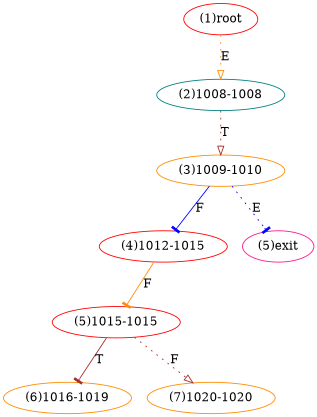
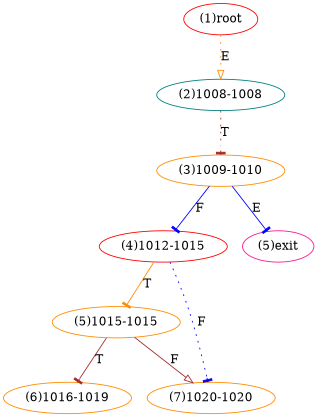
(221, 128) -> (221, 128)
(248, 207) -> (248, 207)
(148, 284) -> (148, 284)
none -> (192, 319)
(116, 322) -> (116, 322)
(160, 357) -> (160, 357)
